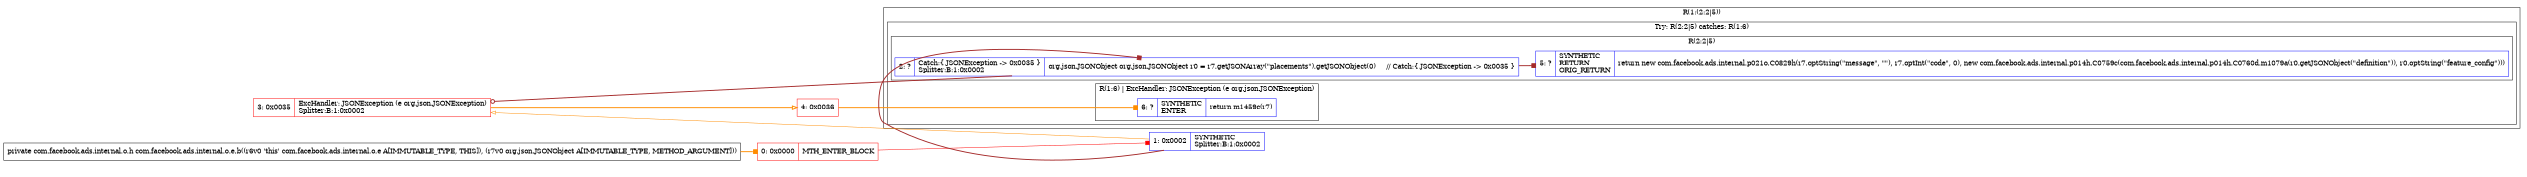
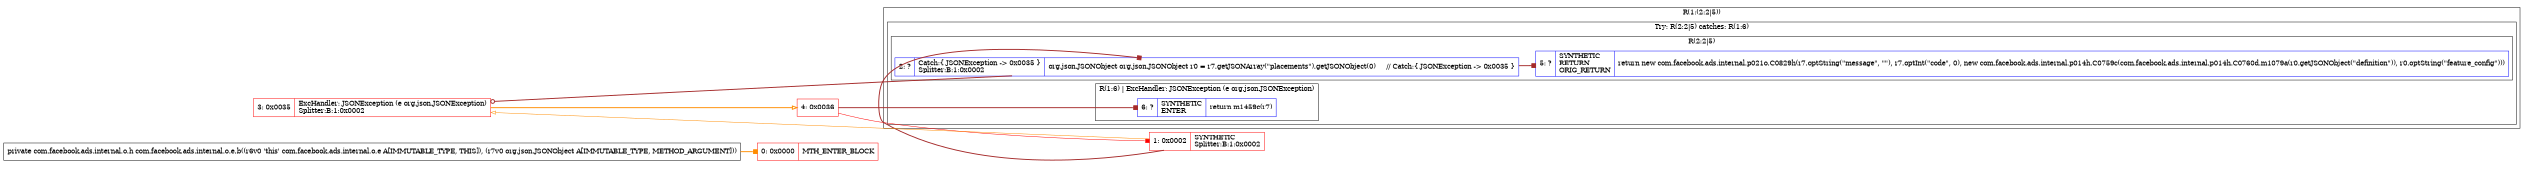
(986, 108) -> (986, 108)
(1207, 141) -> (1207, 141)
(1011, 147) -> (991, 134)
